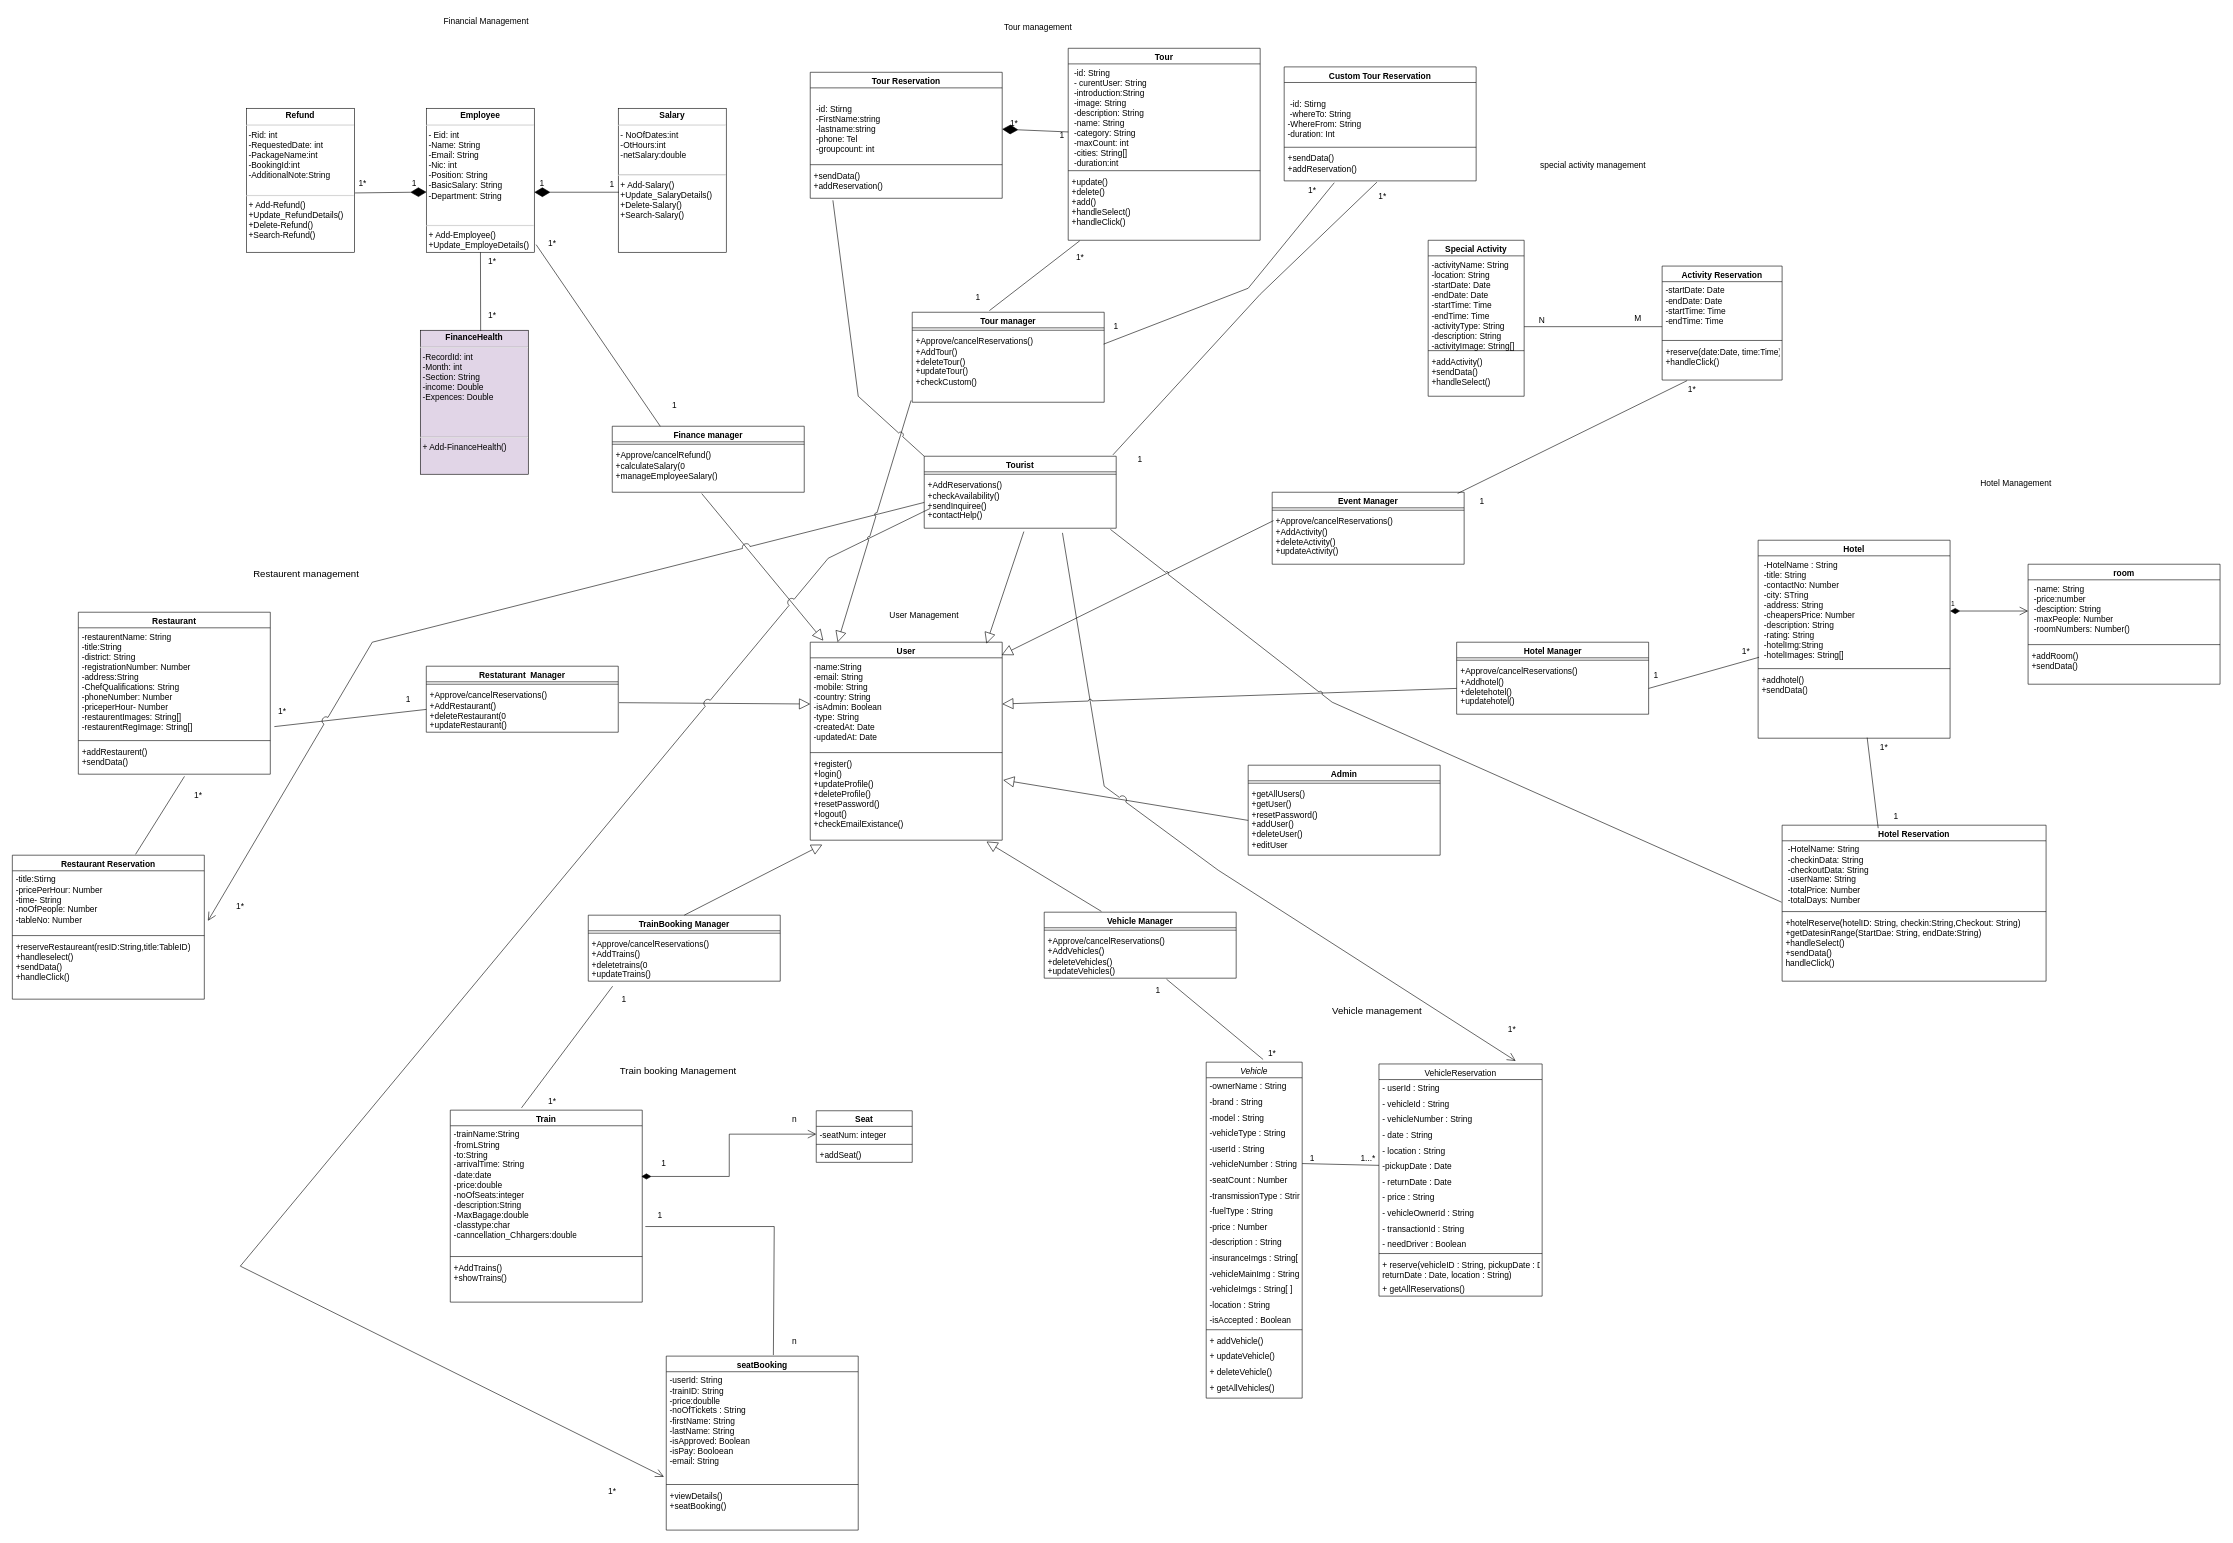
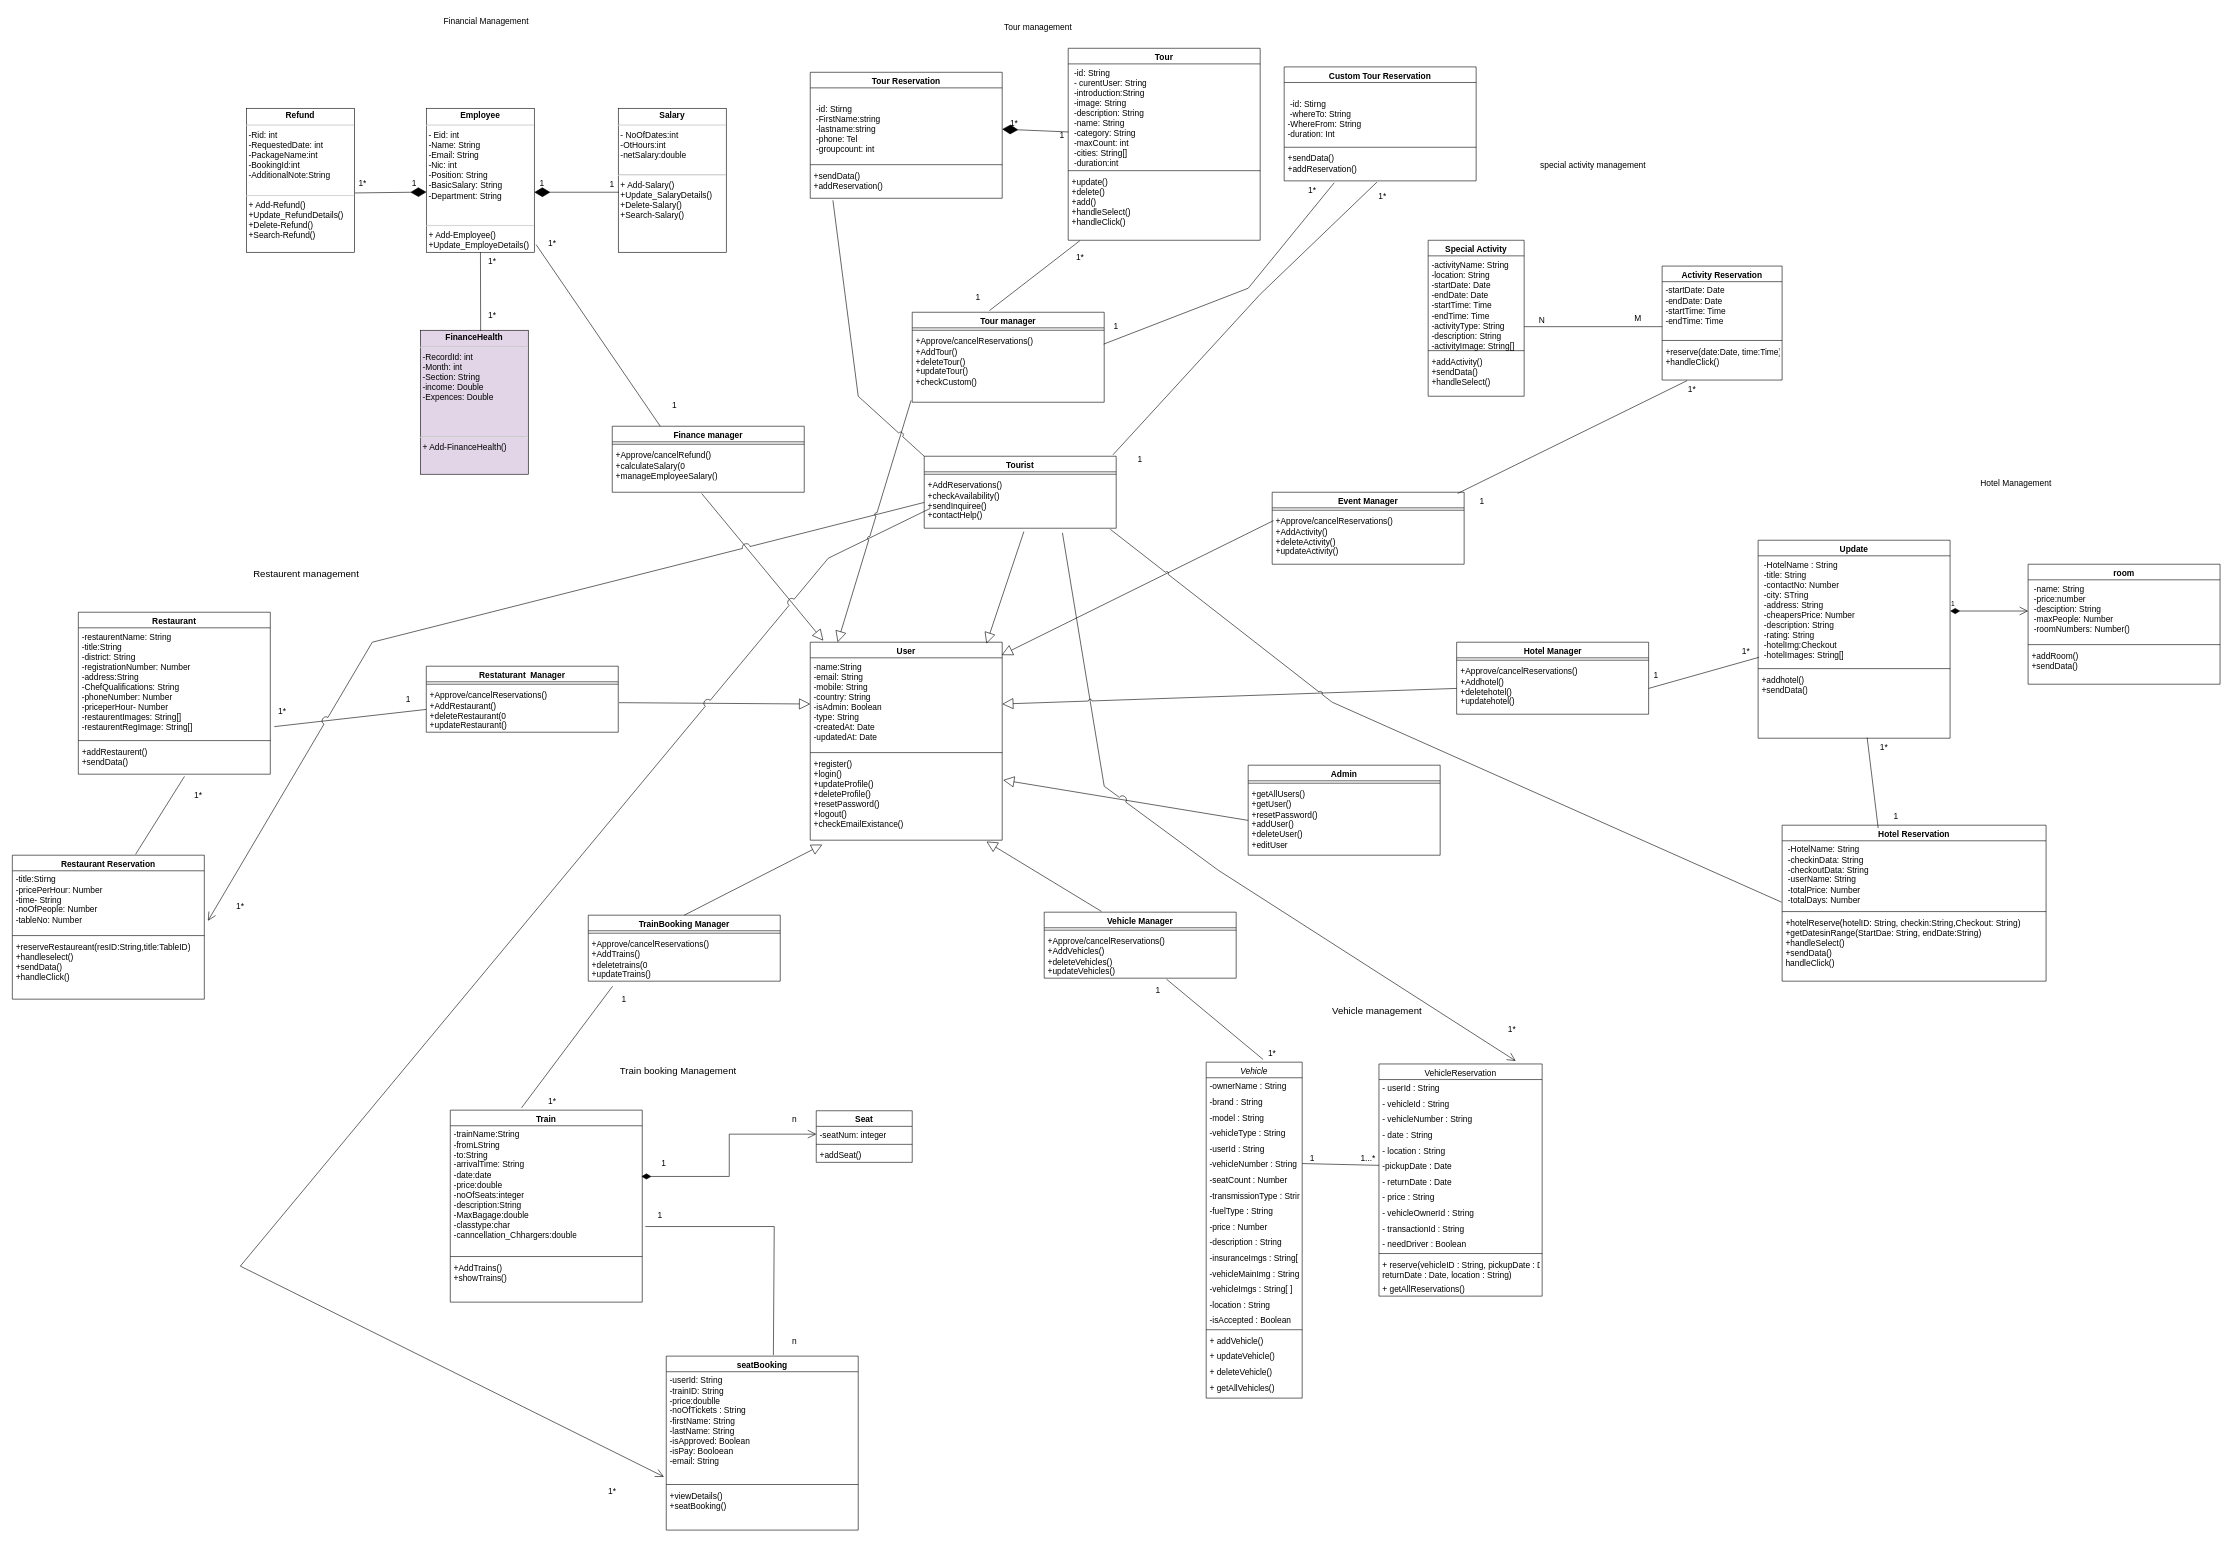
(1854, 550) -> (1854, 550)
(1810, 611) -> (1810, 611)
(924, 615) -> none
